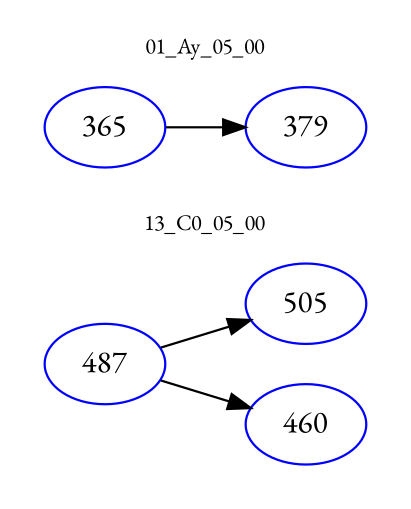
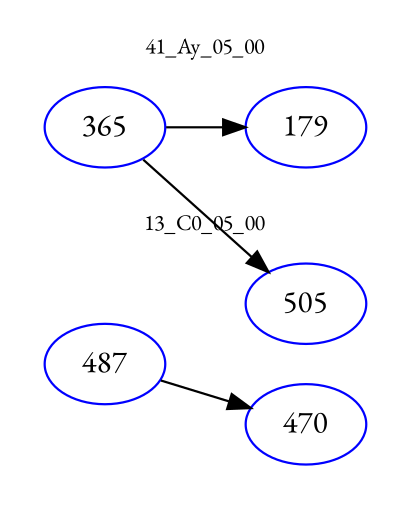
(205, 48) -> (205, 48)
(306, 127) -> (306, 127)
(195, 337) -> (208, 218)
(306, 424) -> (306, 424)
